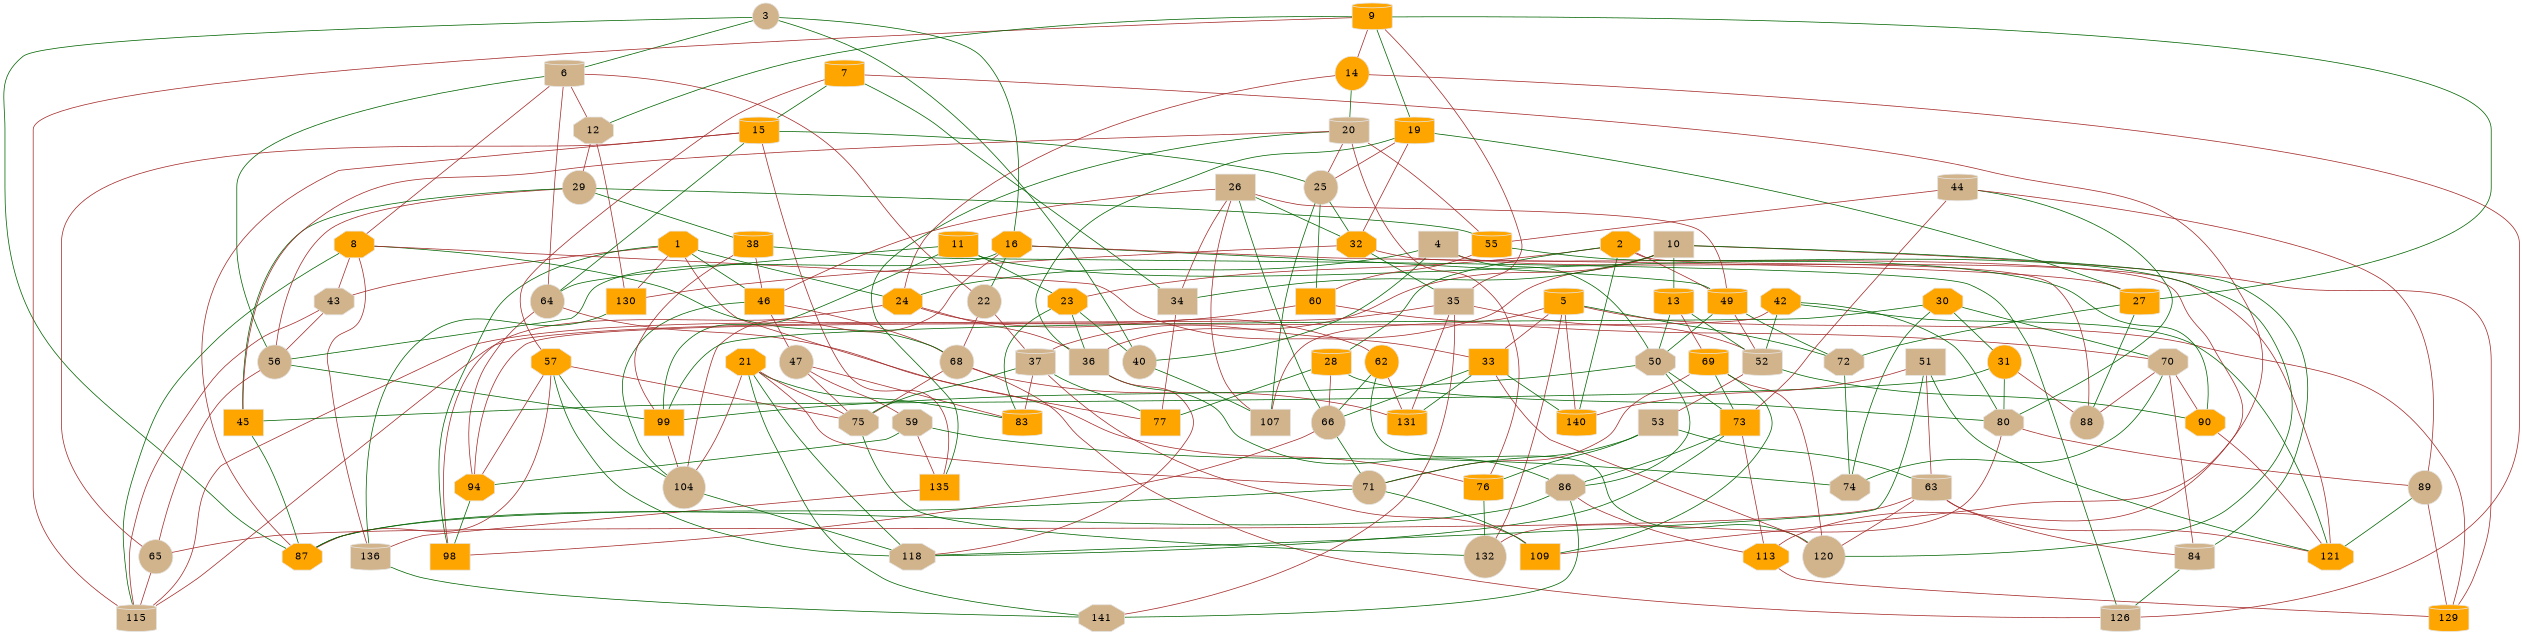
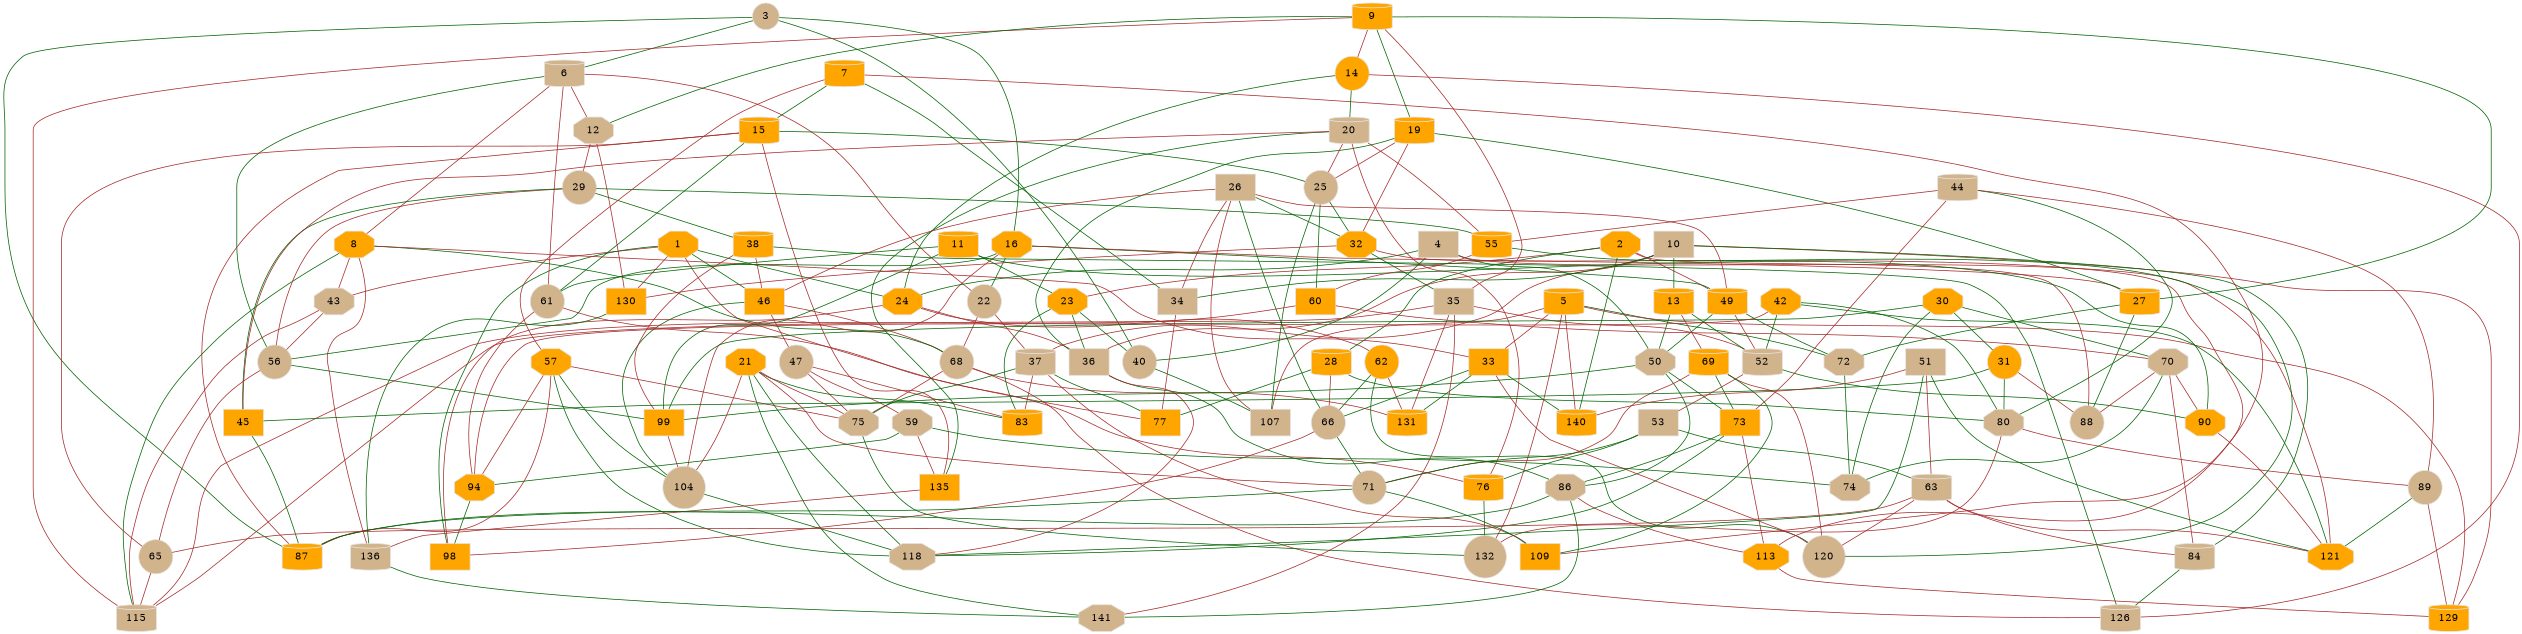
(1091, 134) -> (1091, 134)
(547, 301) -> (547, 301)
(302, 557) -> (302, 557)
